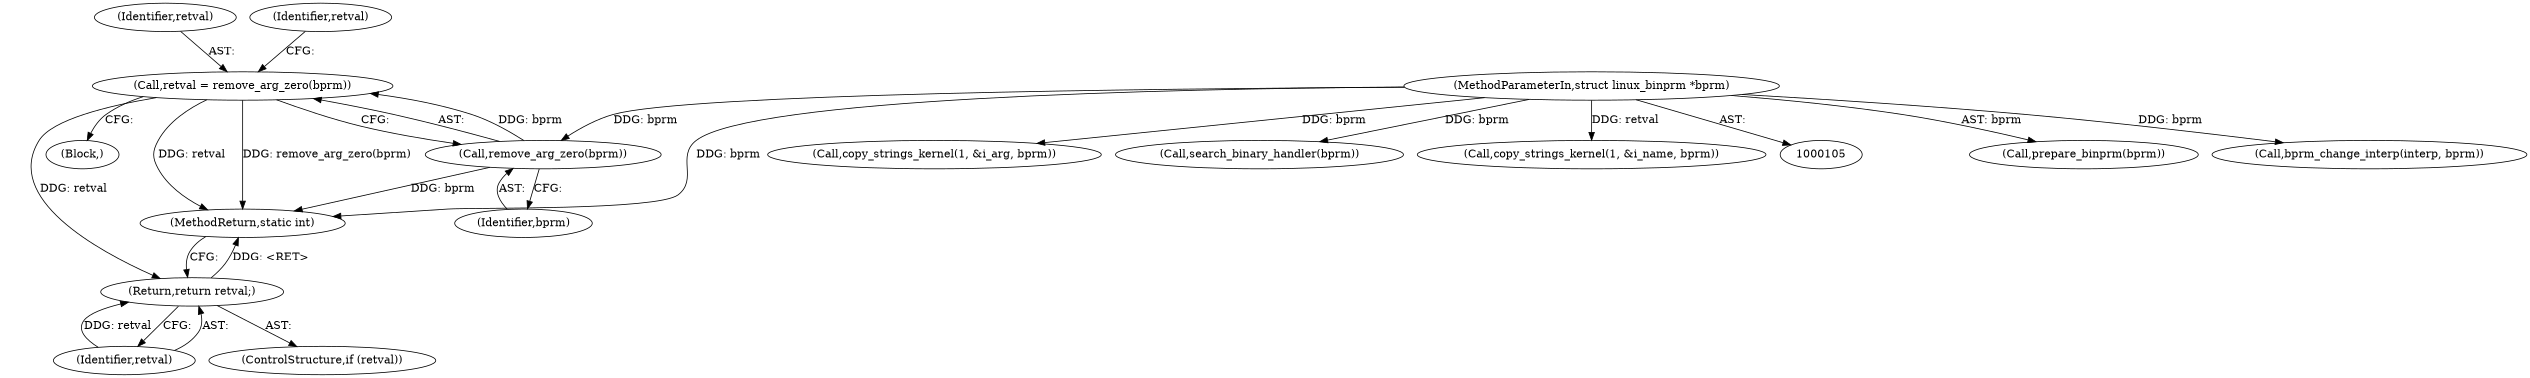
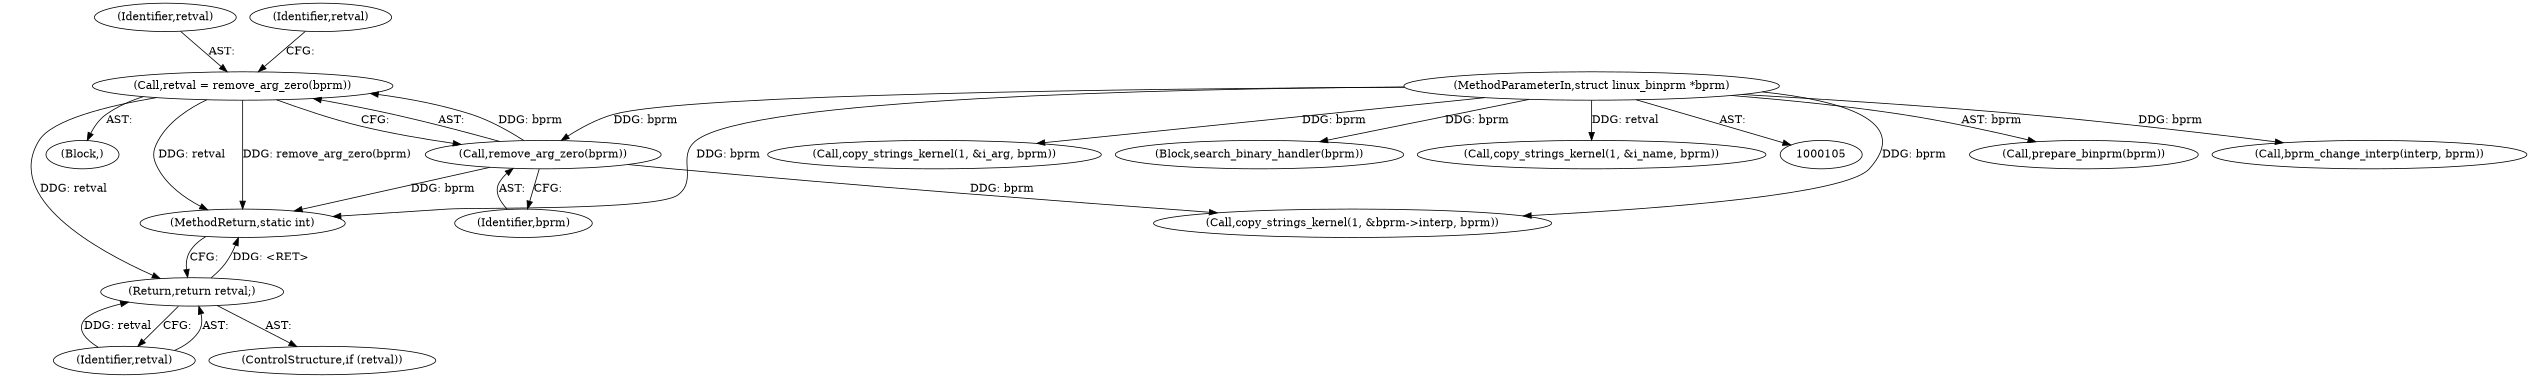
(121, 120) -> (121, 120)
(1260, 155) -> (1260, 155)
none -> (1353, 223)
